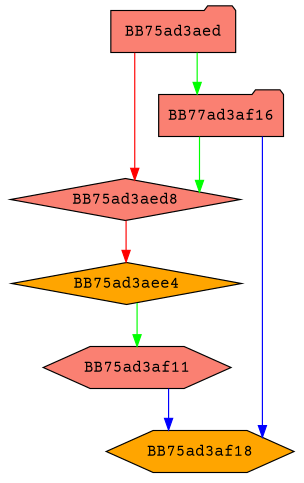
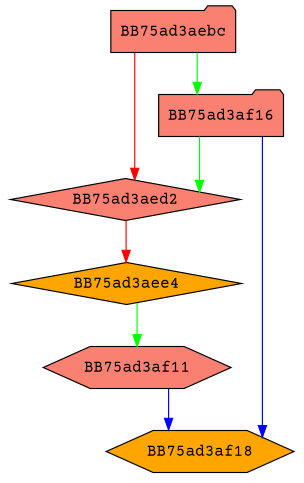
(173, 32) -> (173, 32)
(221, 116) -> (221, 116)
(125, 200) -> (125, 200)
